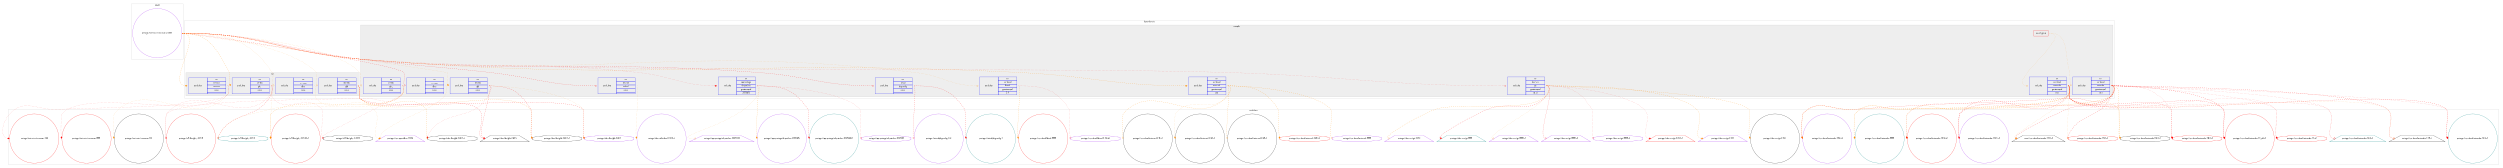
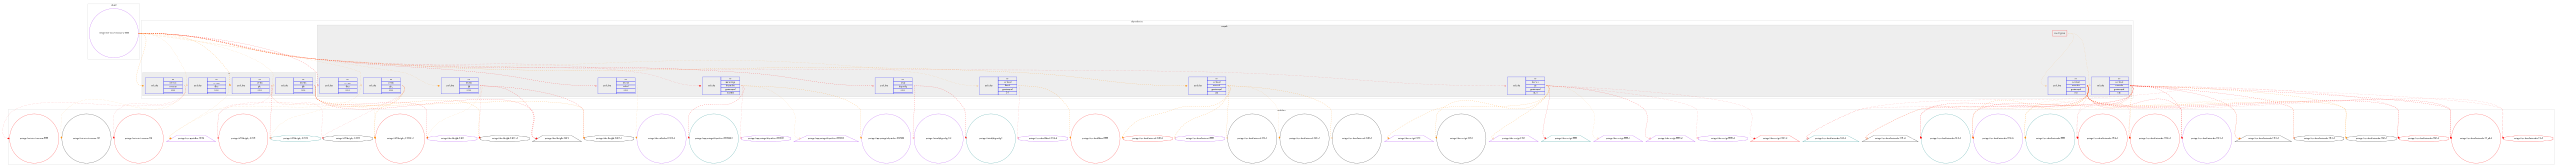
(2038, 139) -> (2263, 139)
(2093, 139) -> (2319, 139)
none -> (2103, 139)
